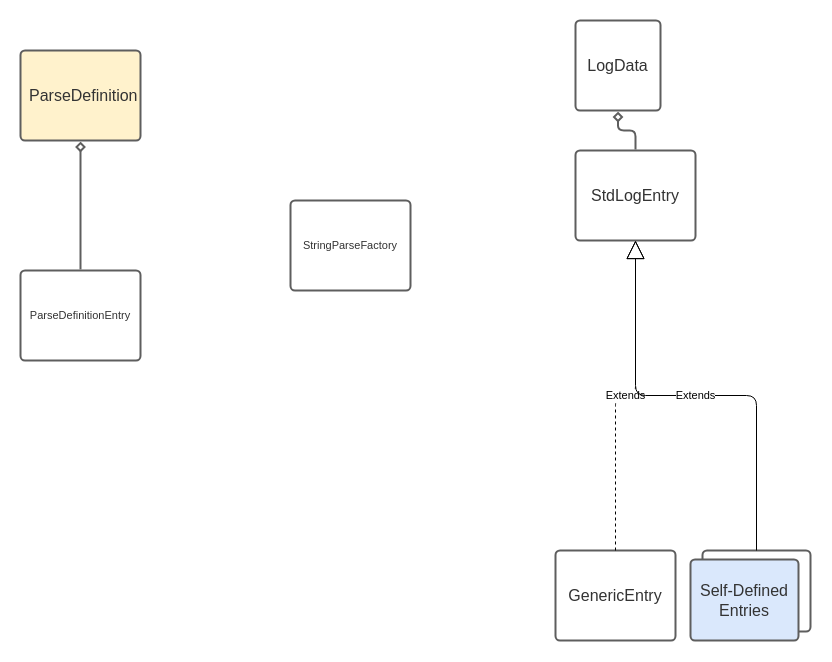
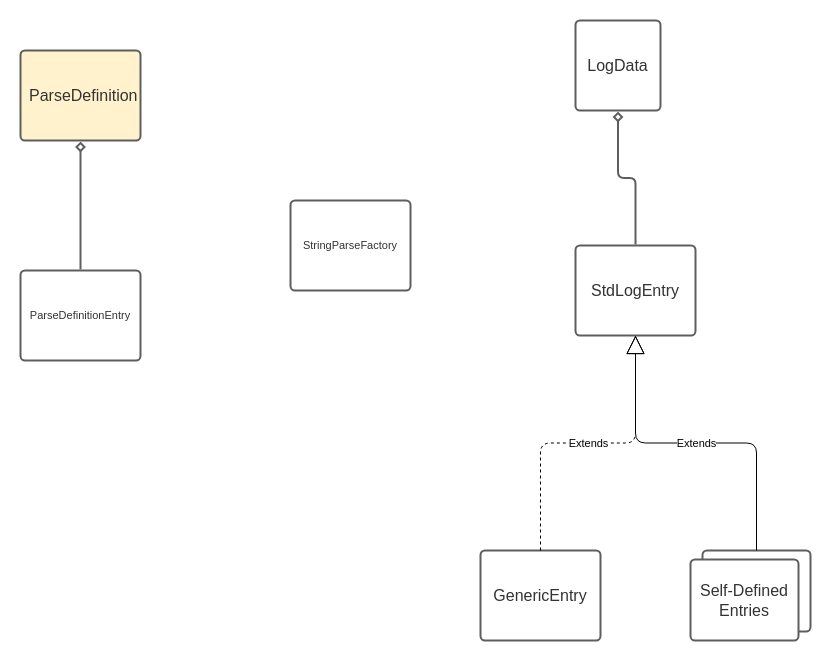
(636, 196) -> (636, 291)
(616, 596) -> (541, 596)
(745, 600) -> (745, 600)
